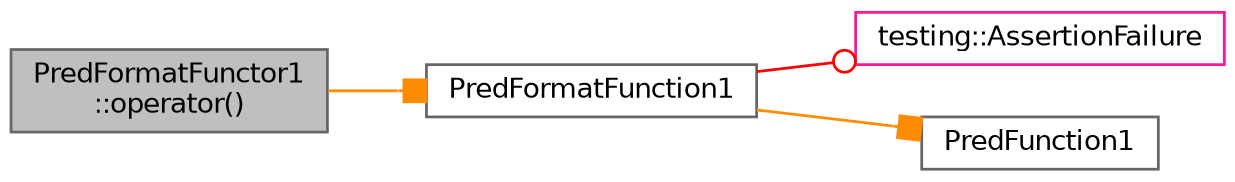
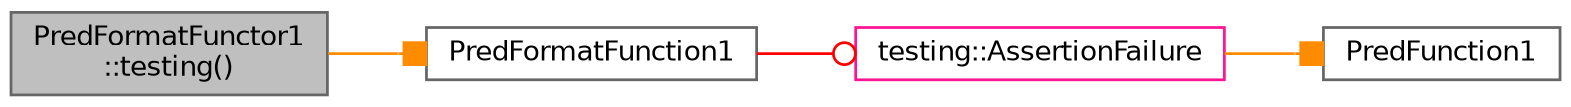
(169, 91) -> (169, 54)
(825, 118) -> (1260, 54)
